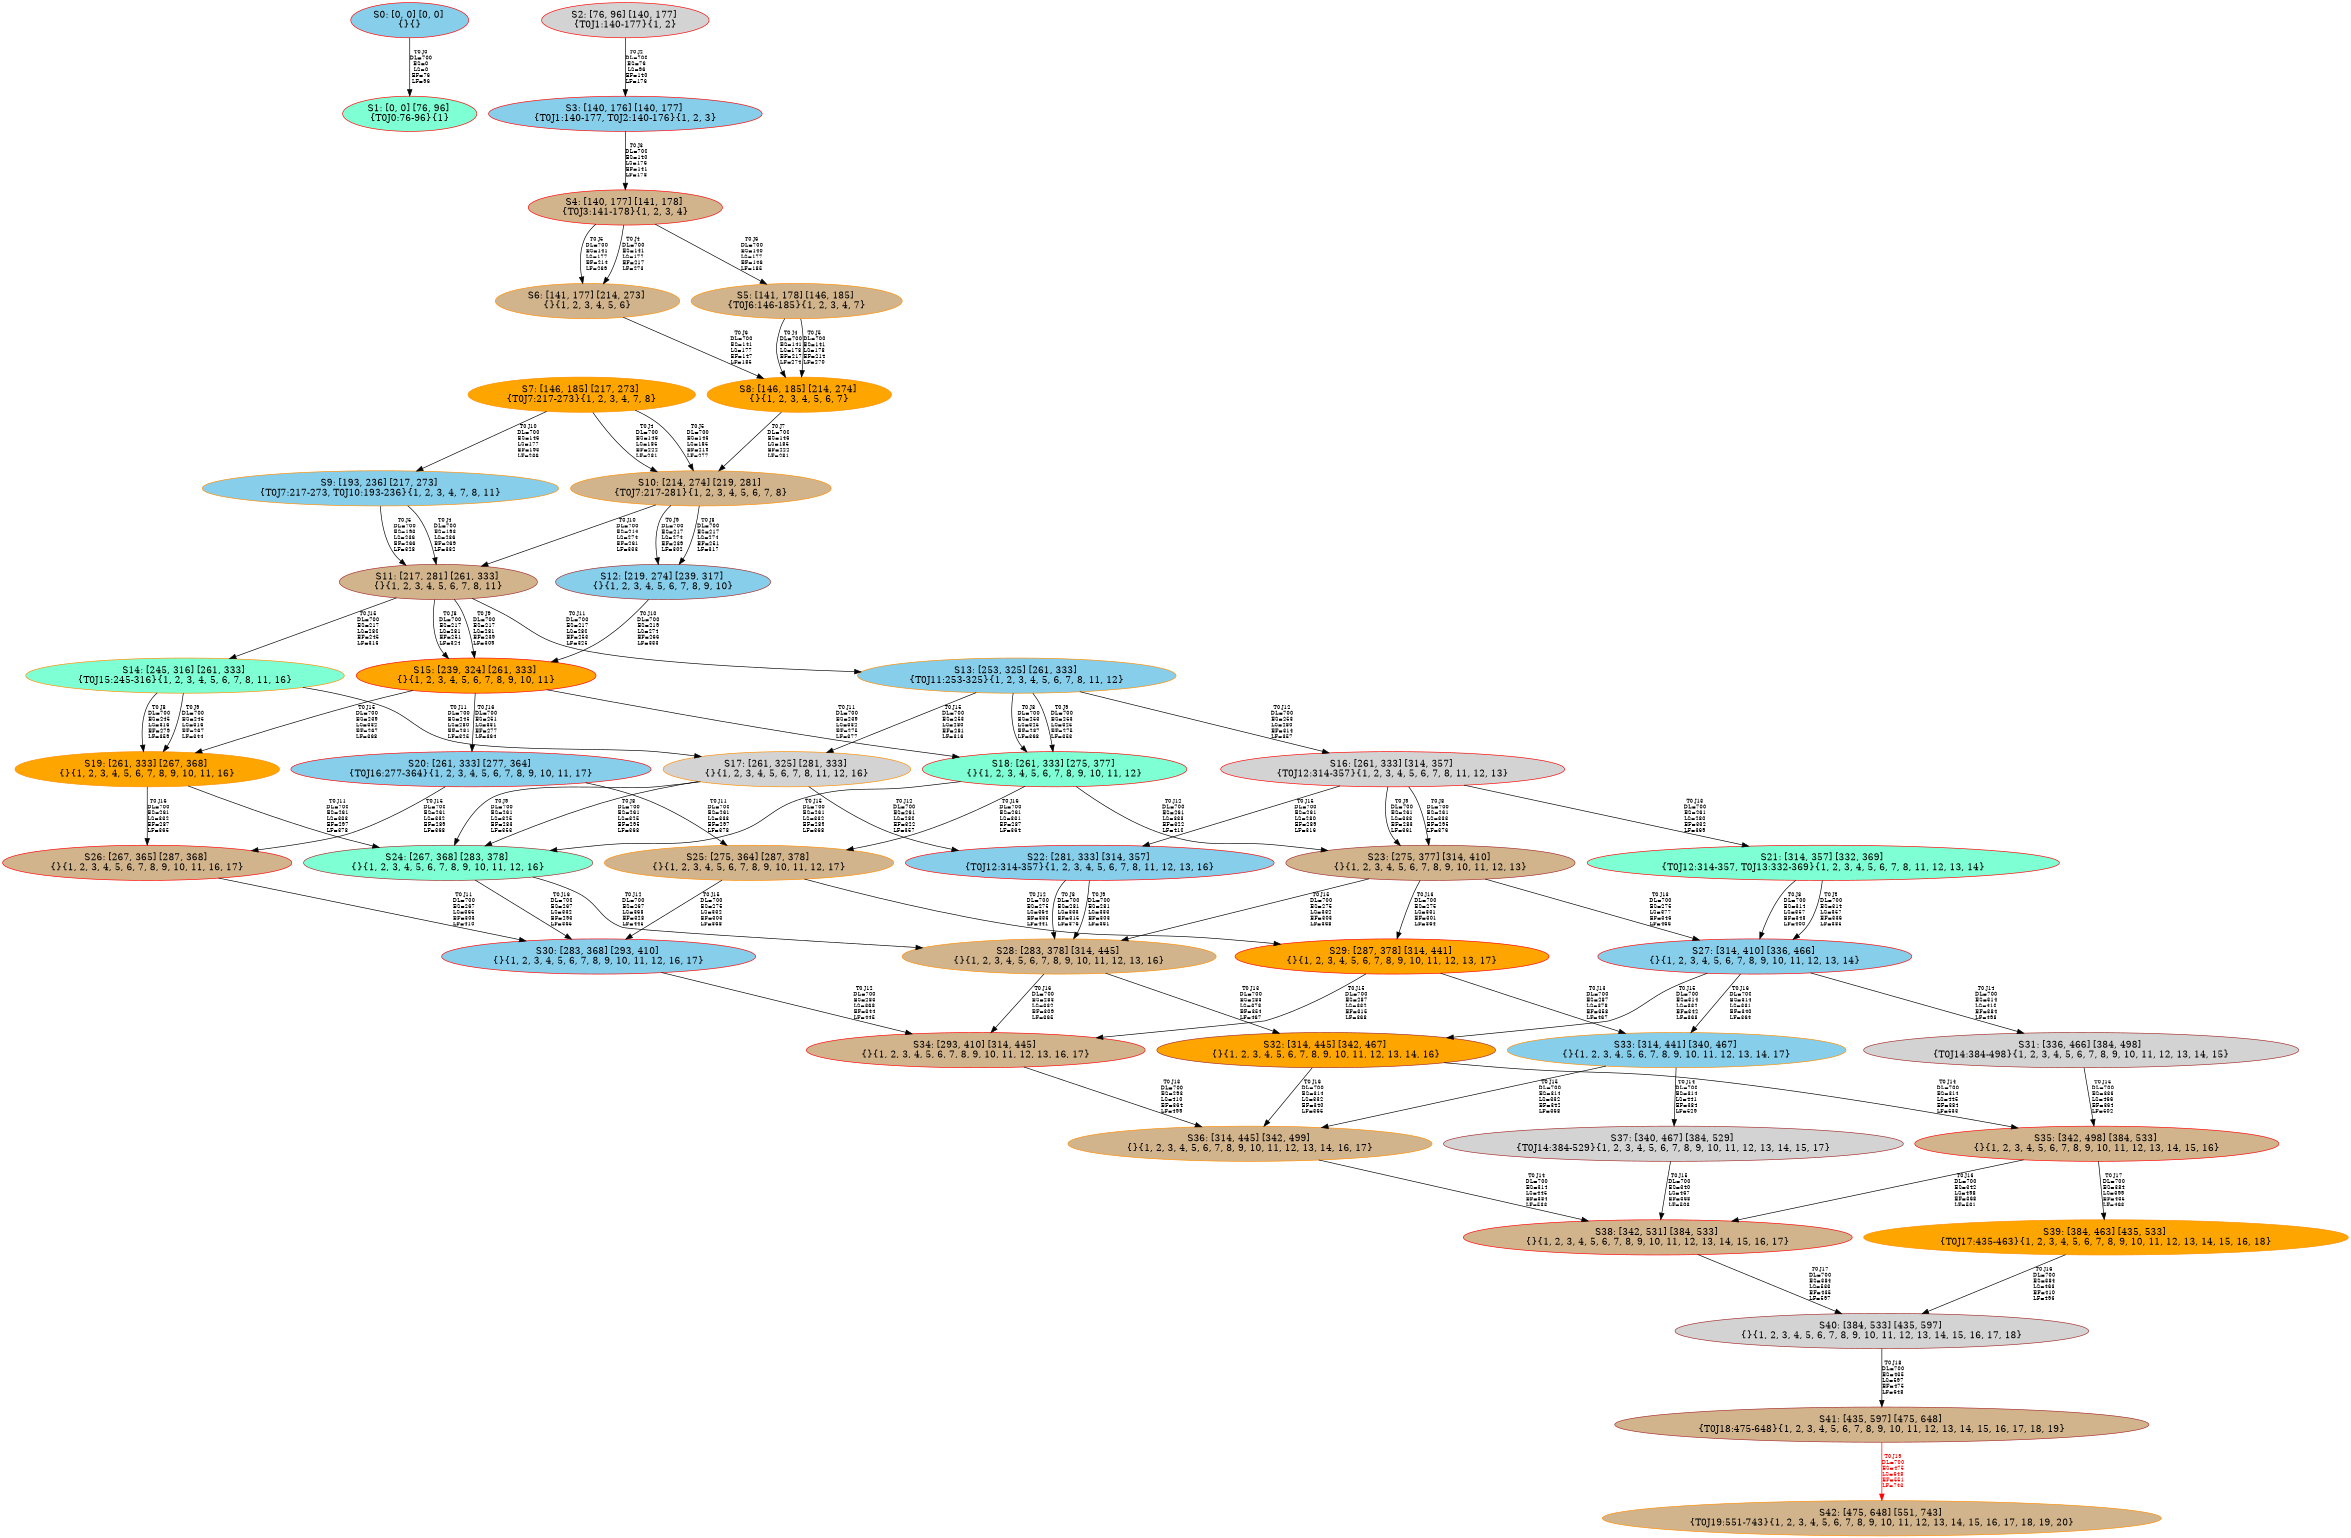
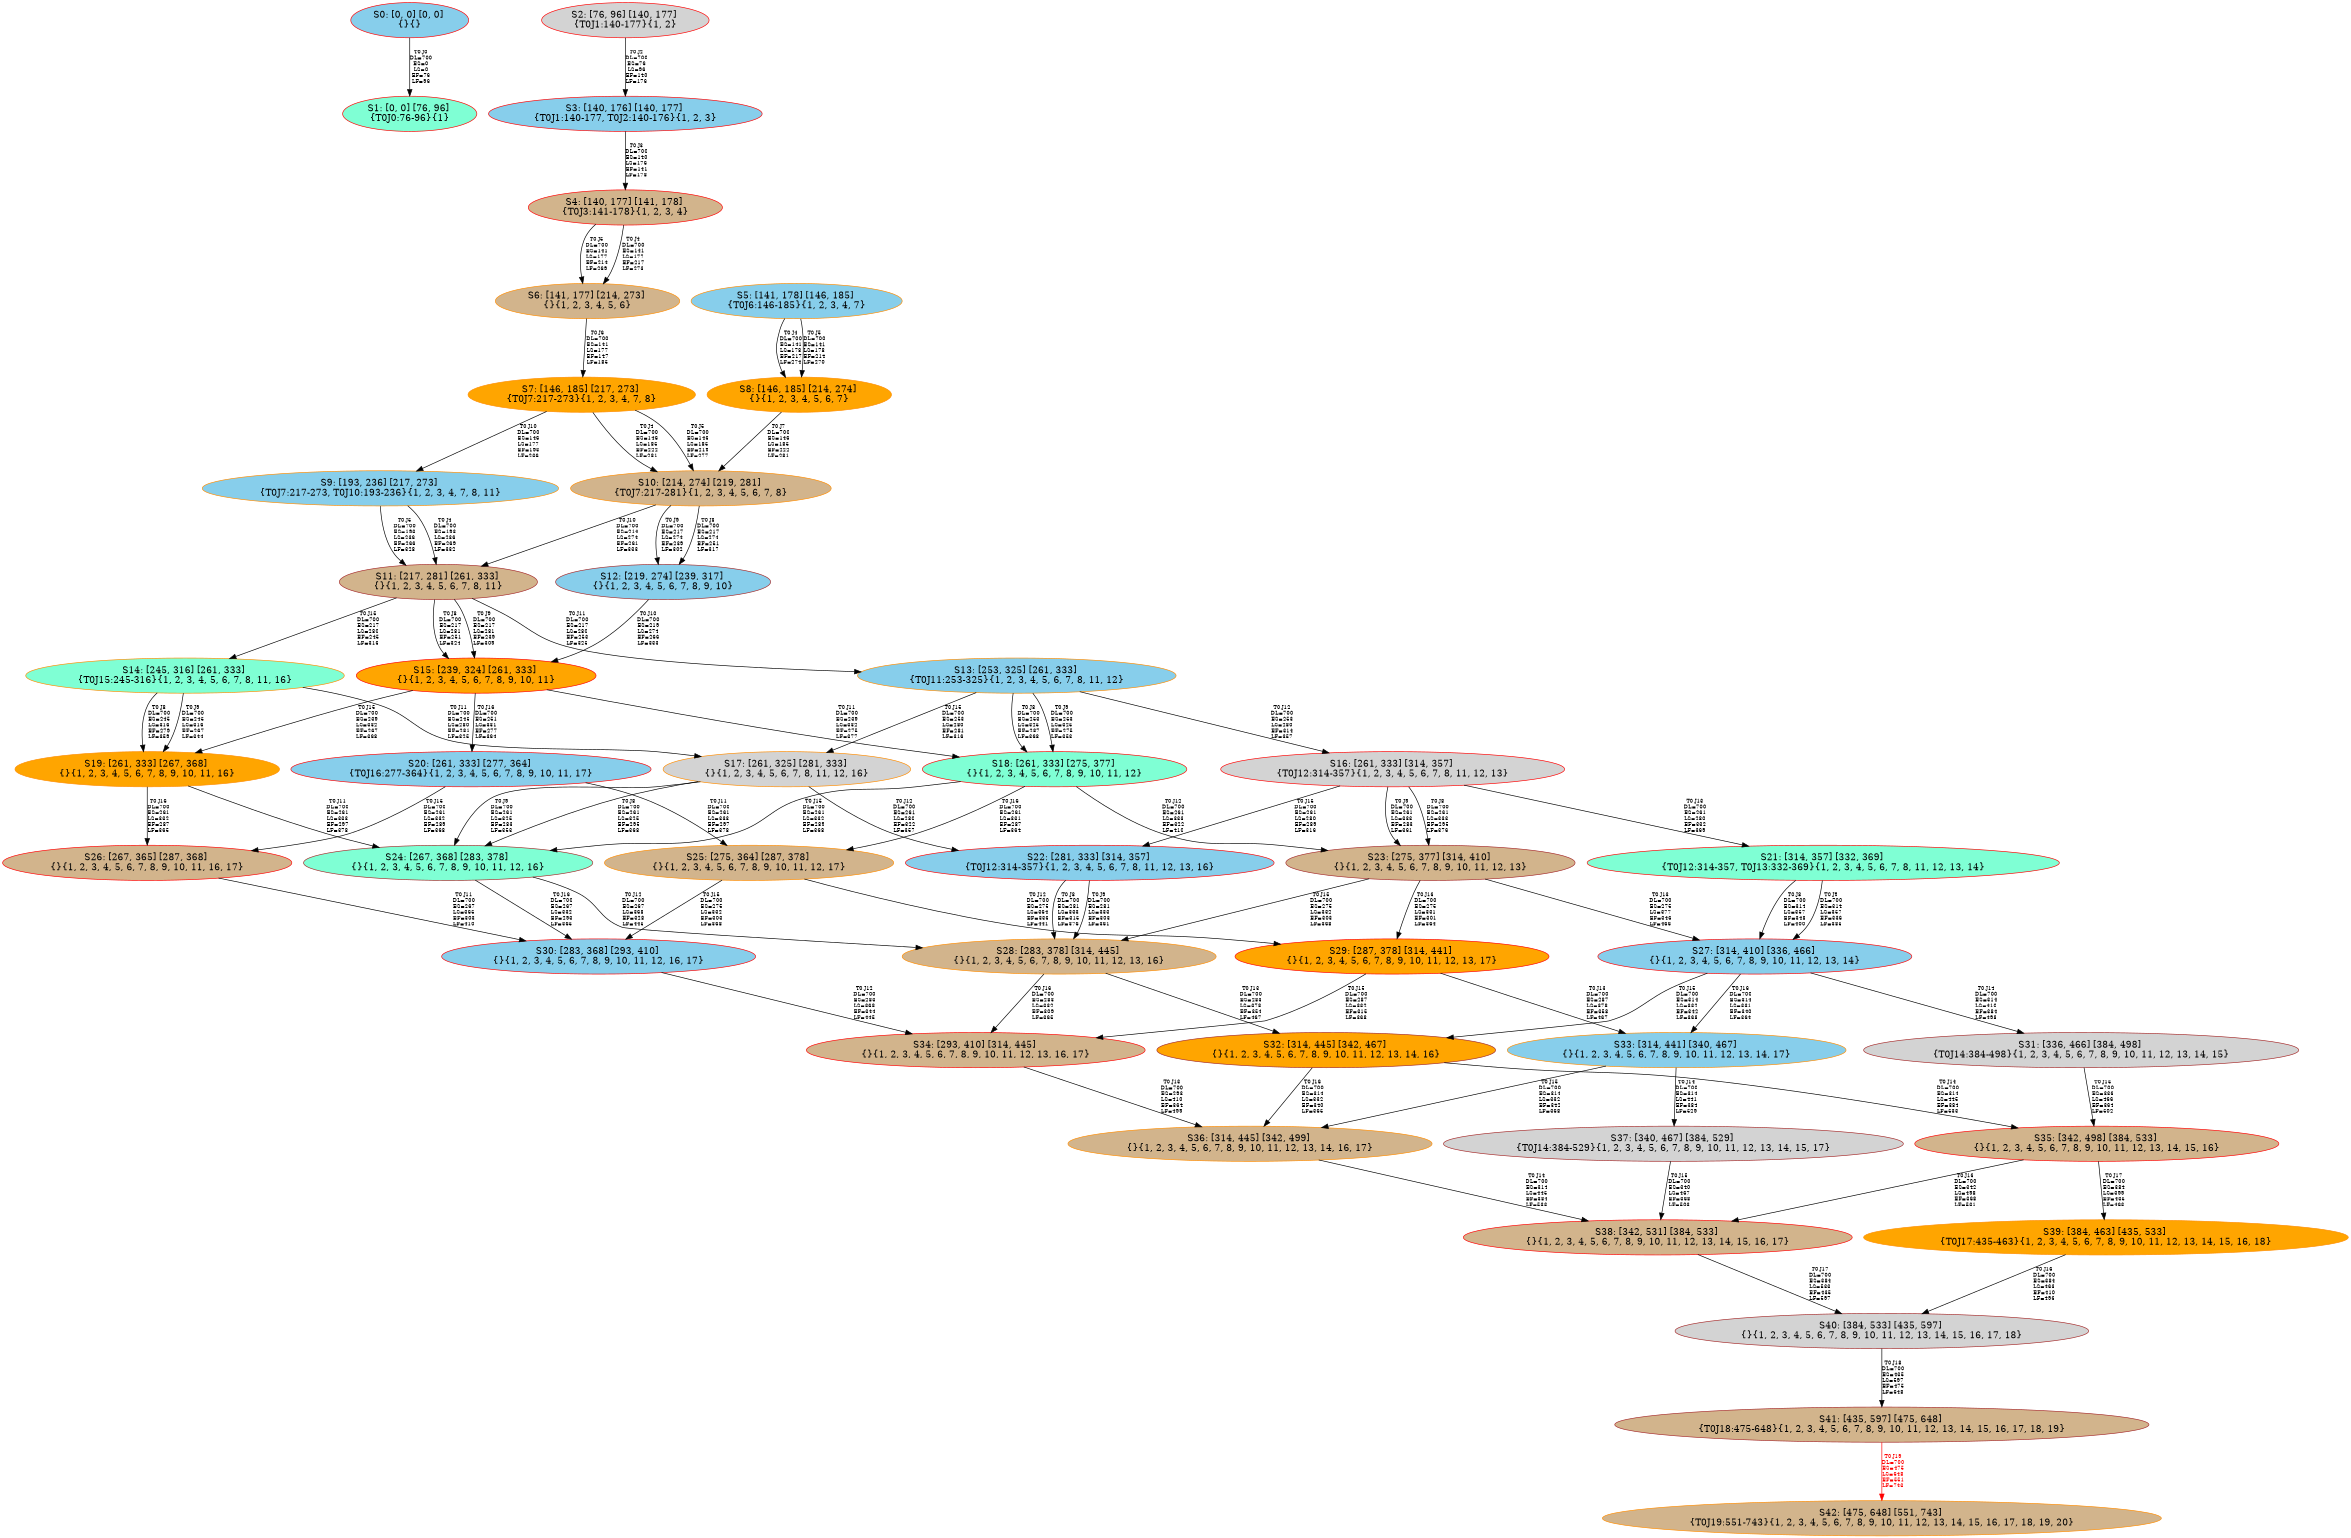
(708, 253) -> none
(797, 301) -> (797, 301)
(690, 347) -> (585, 344)
